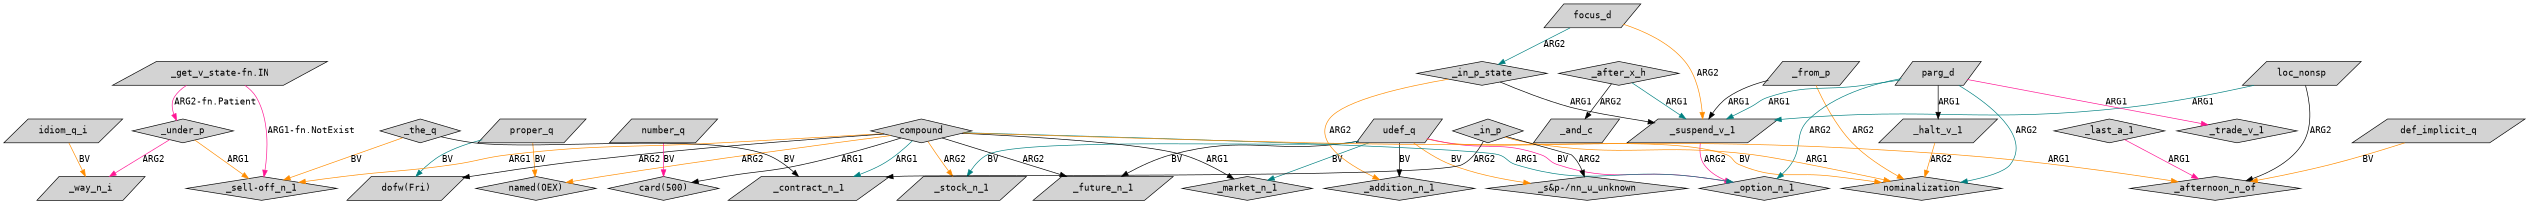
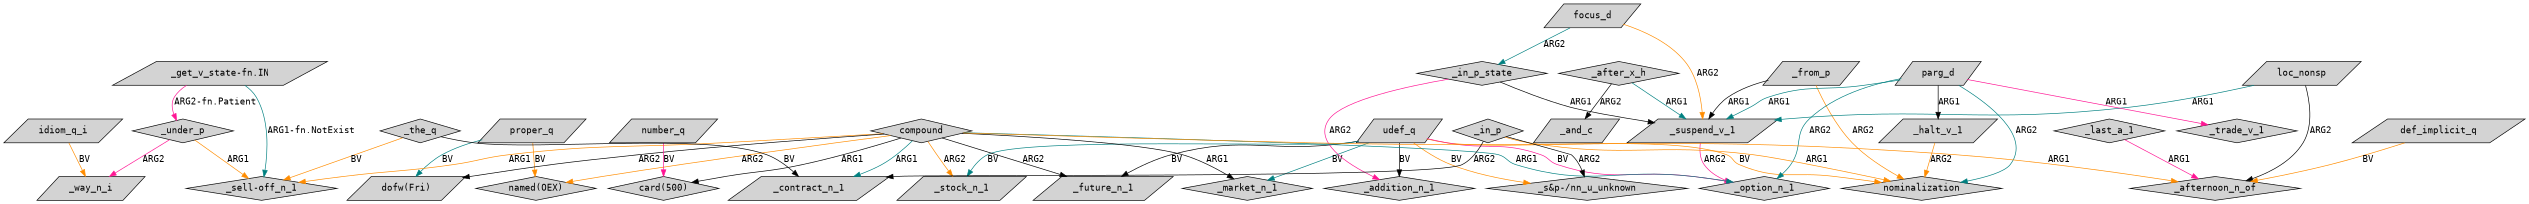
(1347, 106) -> (1347, 106)
(266, 125) -> (266, 125)
